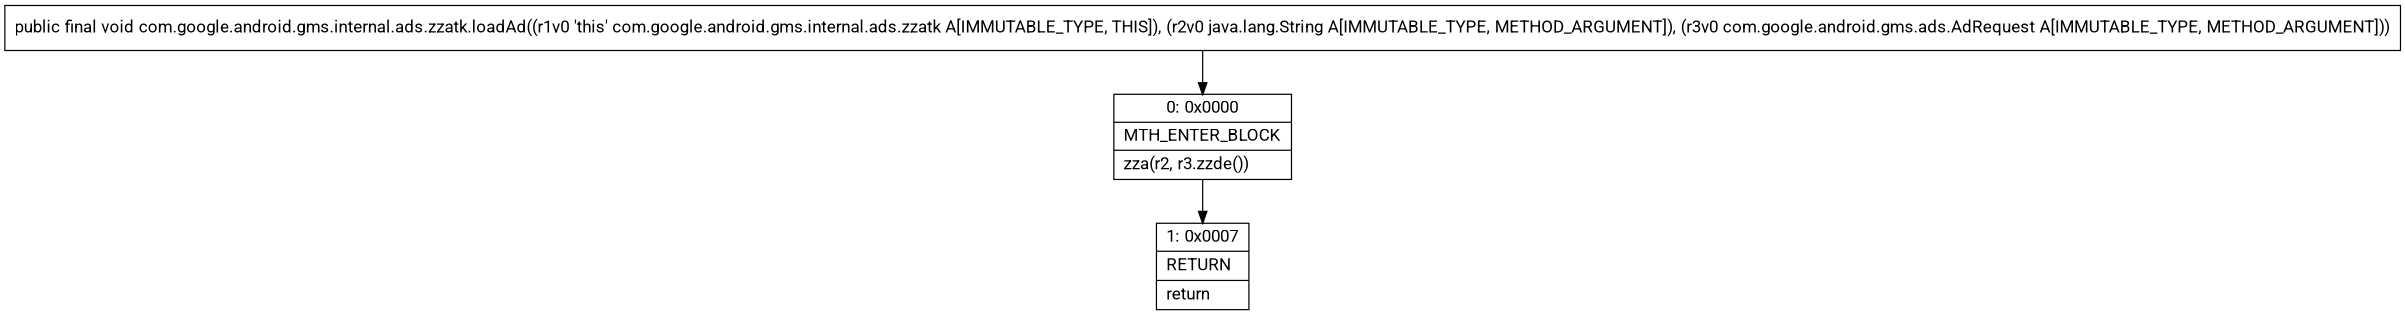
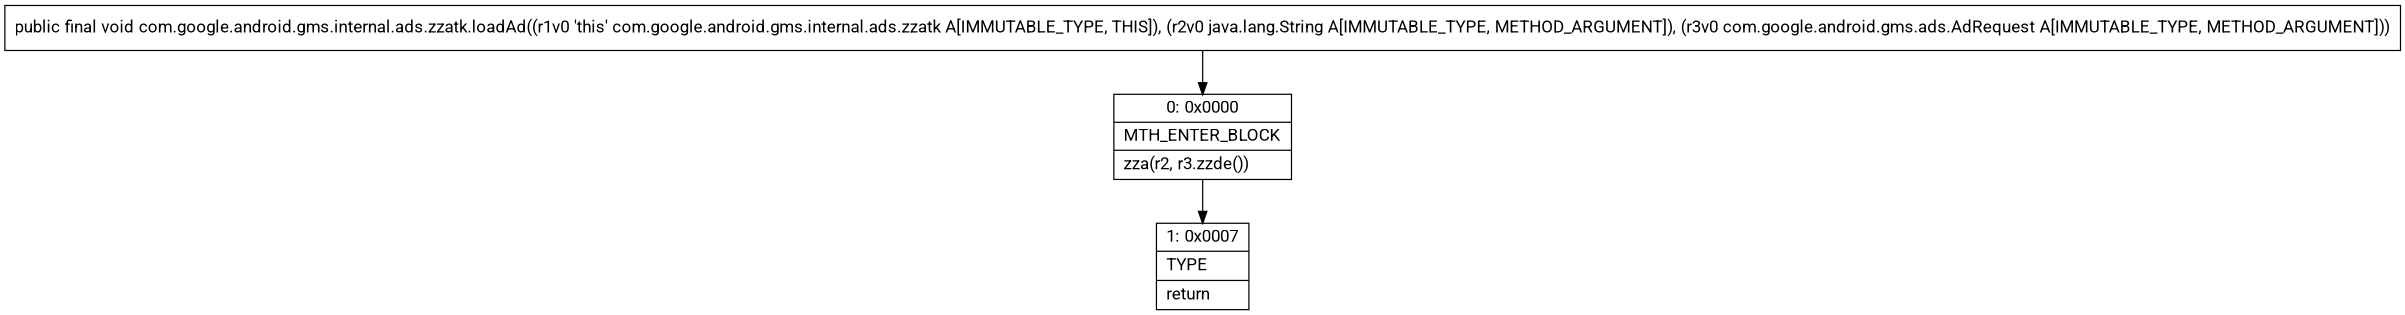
(1199, 265) -> (1187, 265)
